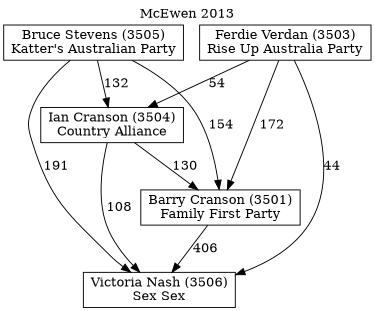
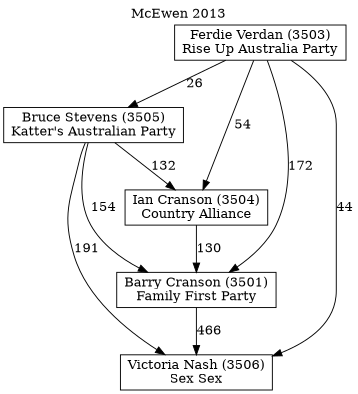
none -> (181, 82)
(103, 208) -> none
(206, 249) -> (209, 331)
